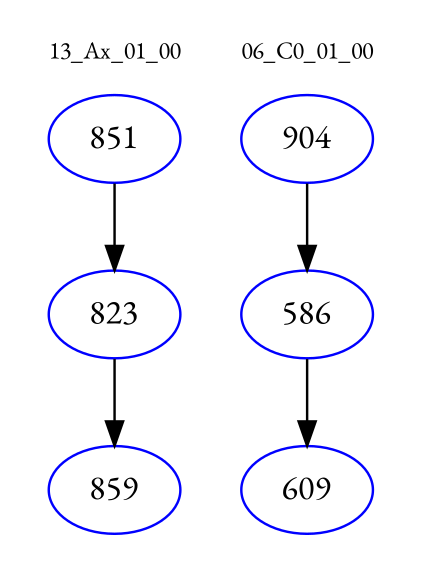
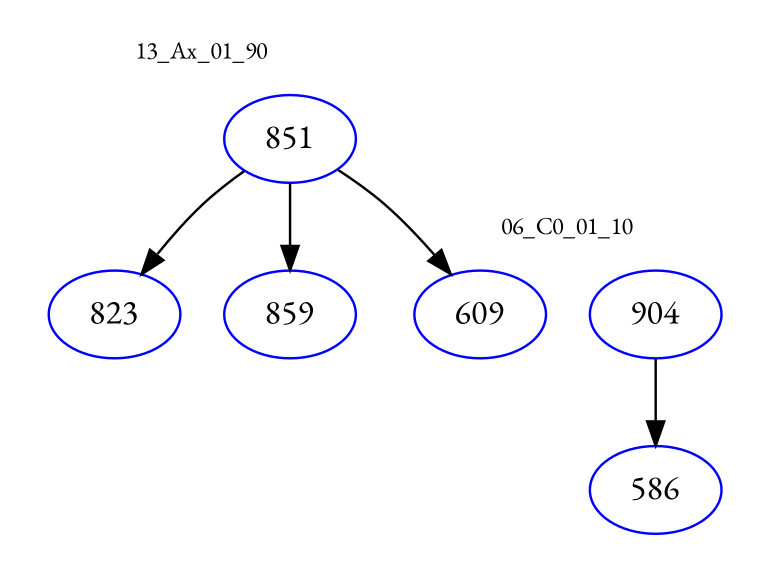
(116, 52) -> (202, 52)
(308, 52) -> (568, 228)
(115, 390) -> (290, 215)
(307, 390) -> (410, 229)
